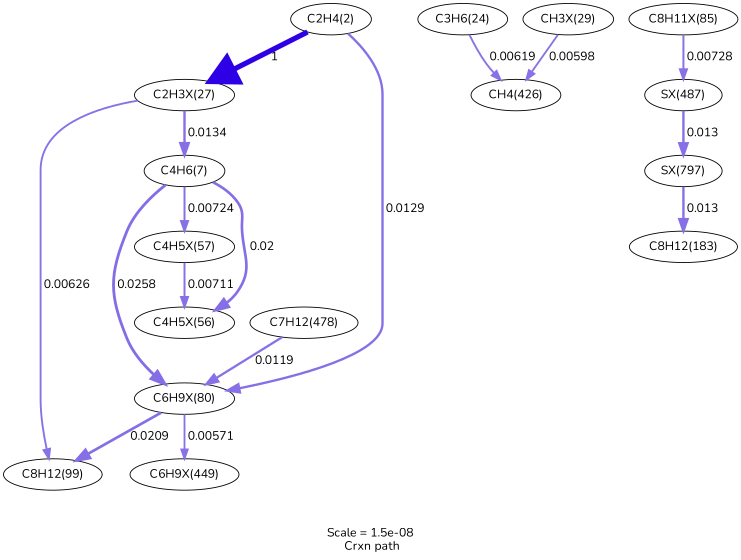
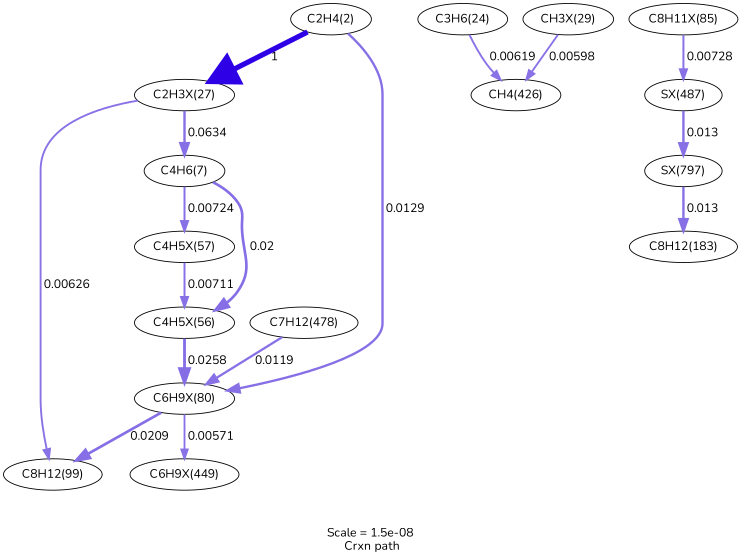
(206, 133) -> (206, 133)
(114, 277) -> (185, 353)
